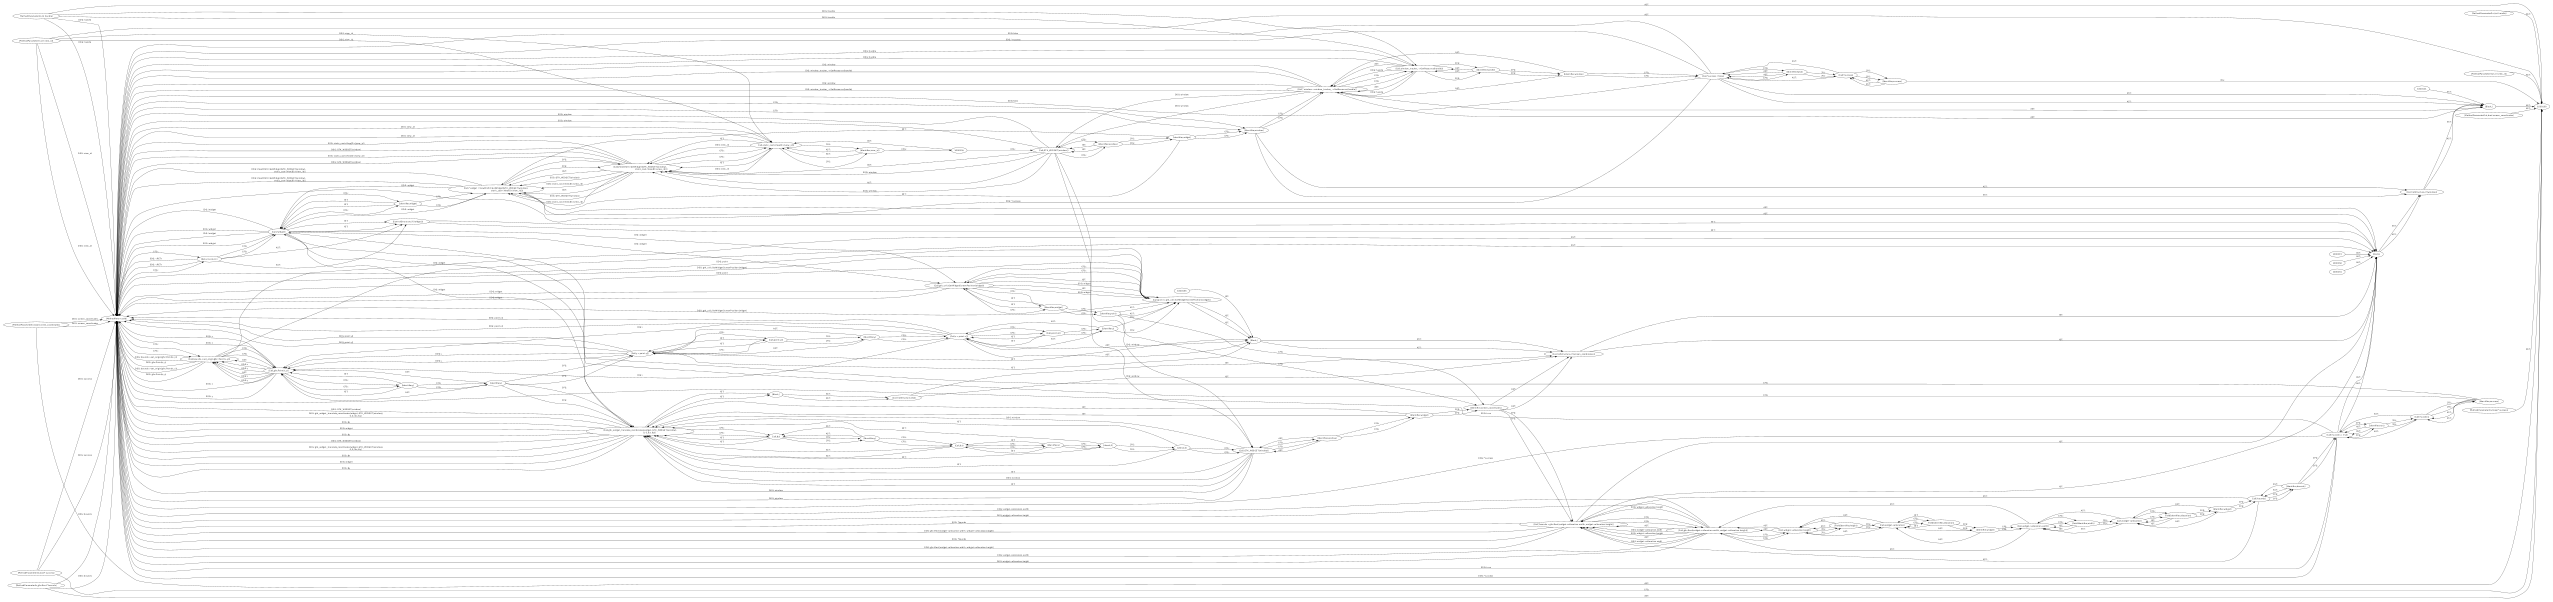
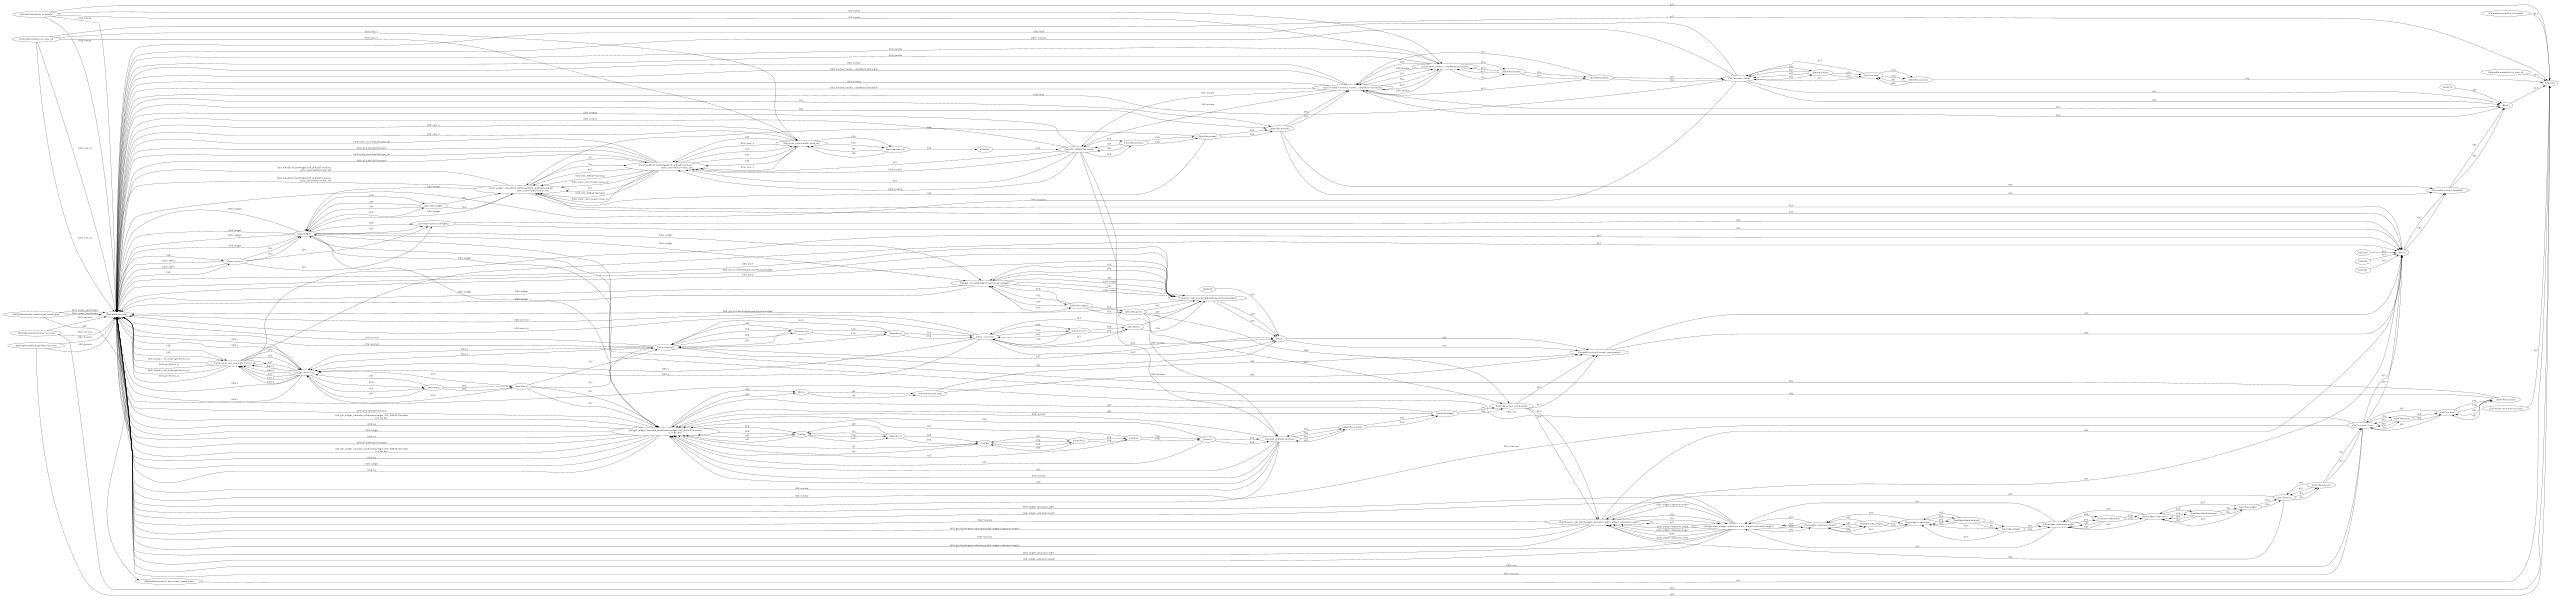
(874, 143) -> none
(2489, 410) -> (2506, 409)
(1413, 585) -> (123, 427)
